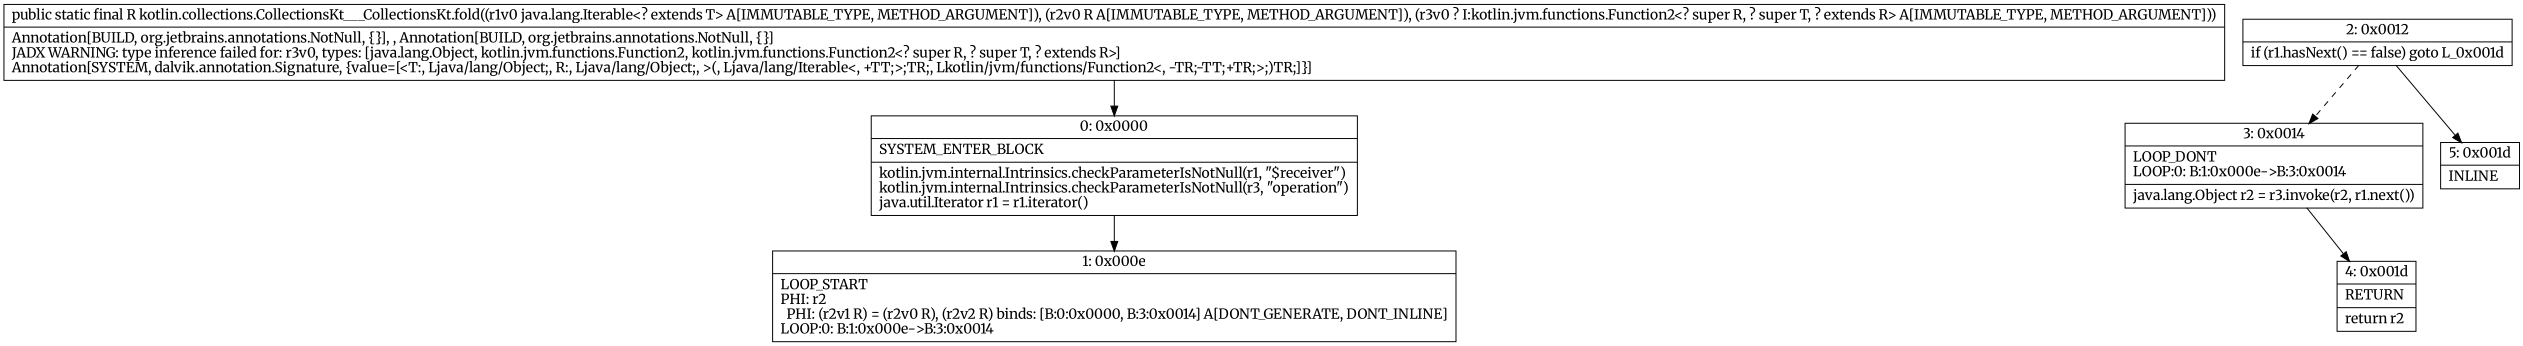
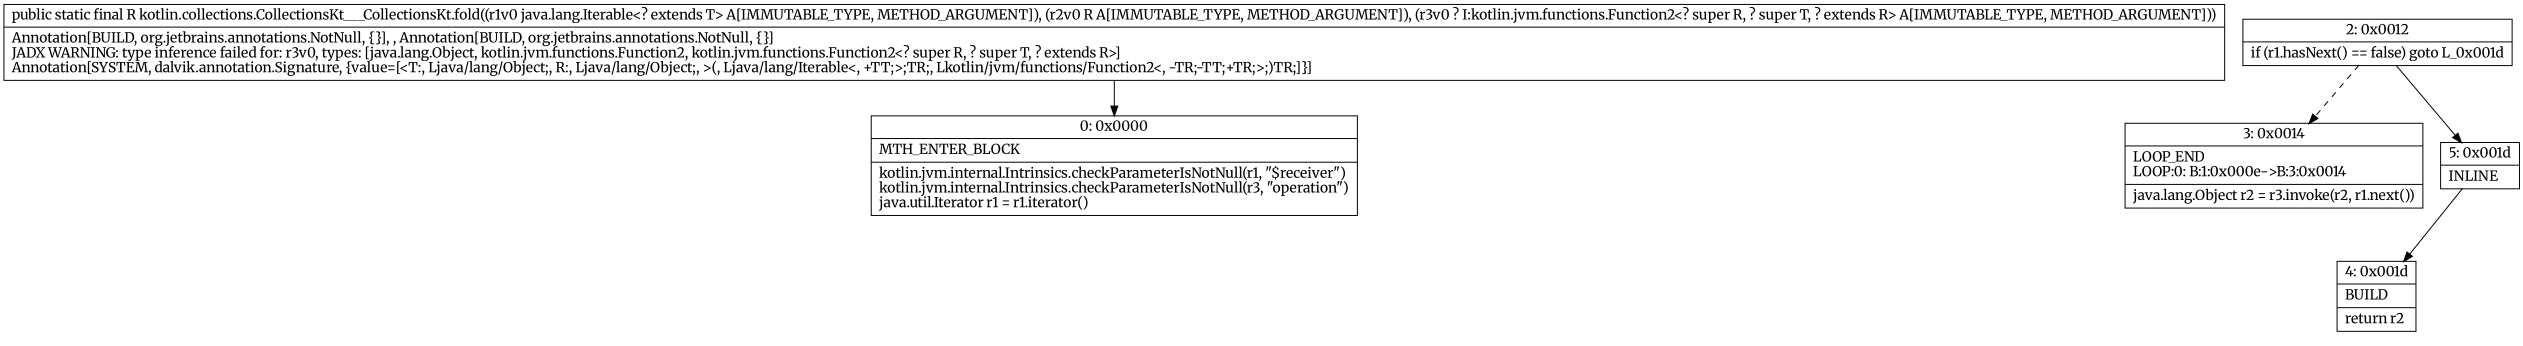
(961, 150) -> (950, 150)
(2175, 157) -> (2169, 157)
(2325, 231) -> (2436, 221)
(2375, 295) -> (2367, 295)
(1114, 296) -> none
